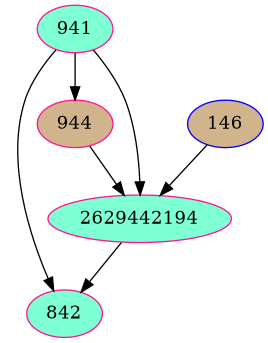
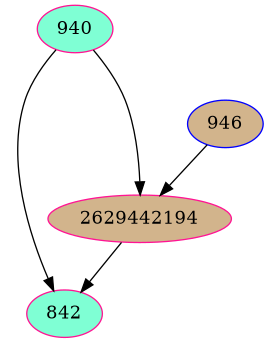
(75, 29) -> (75, 29)
(75, 124) -> none
(225, 124) -> (225, 124)
(140, 219) -> (140, 219)
